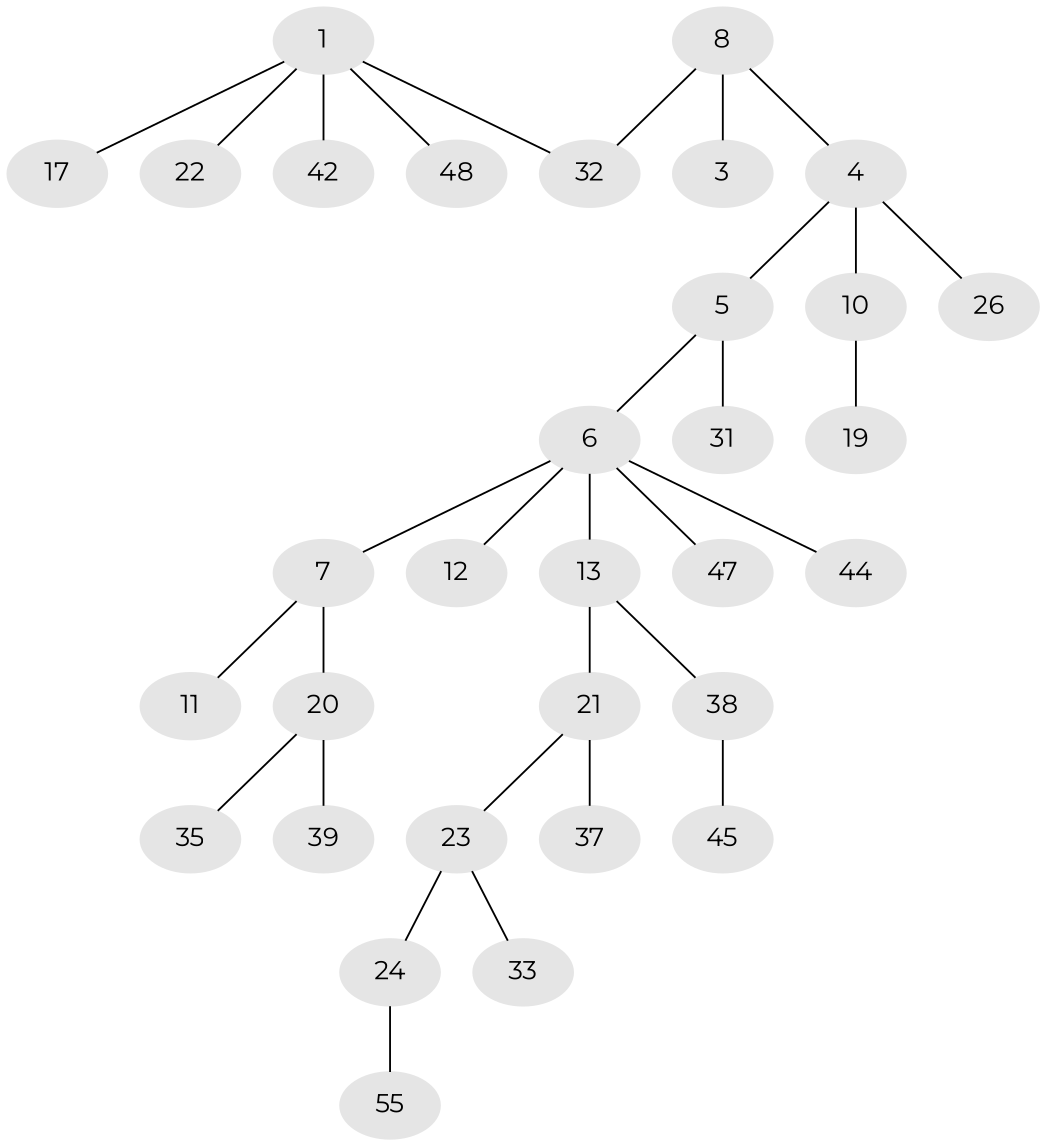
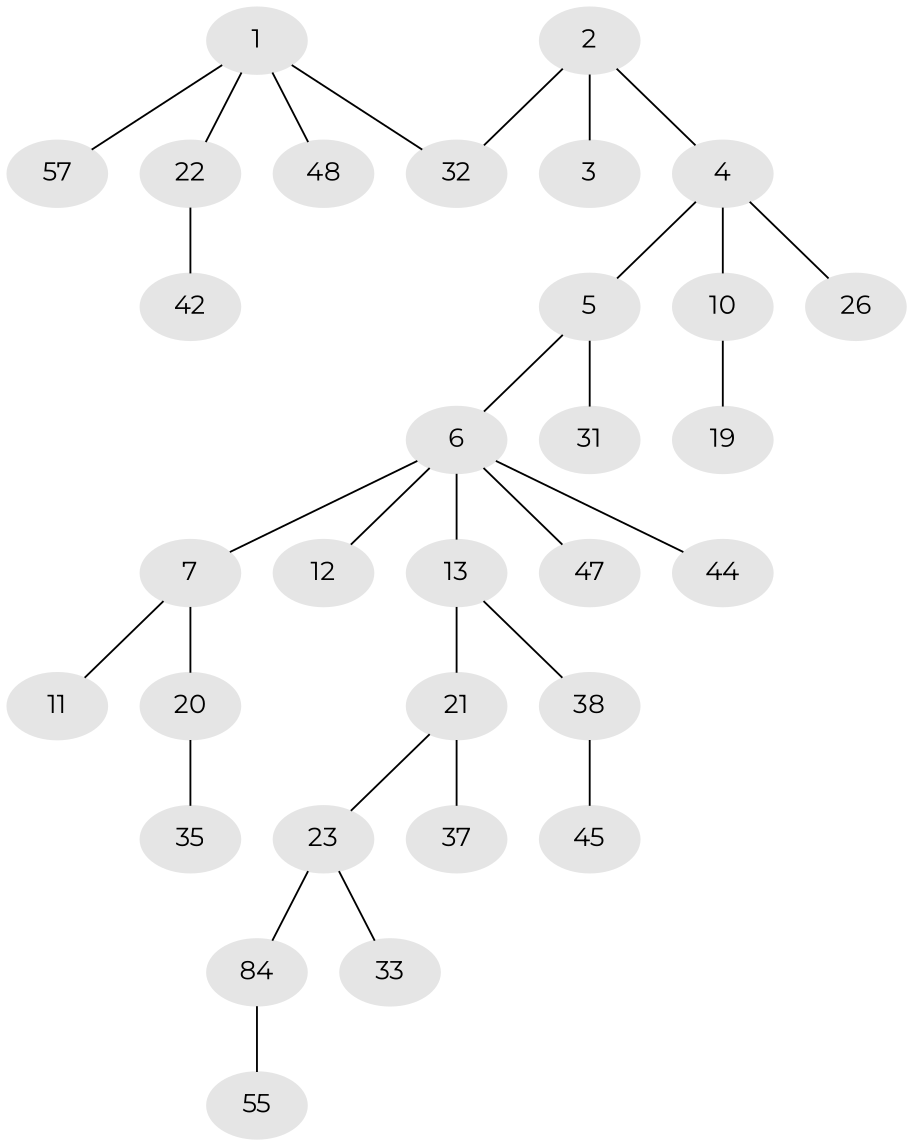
(723, 41) -> (590, 41)
(324, 107) -> (190, 241)
(57, 174) -> (57, 174)
(324, 839) -> none
(390, 972) -> (257, 972)
